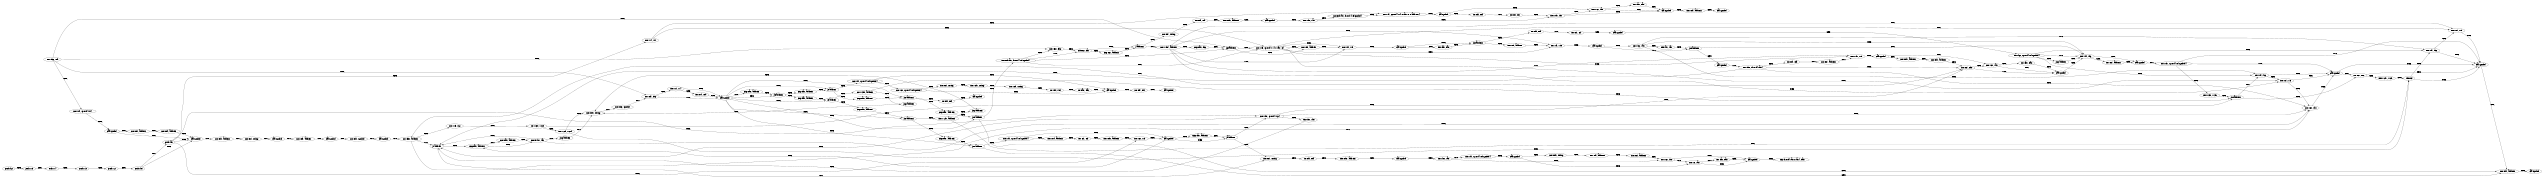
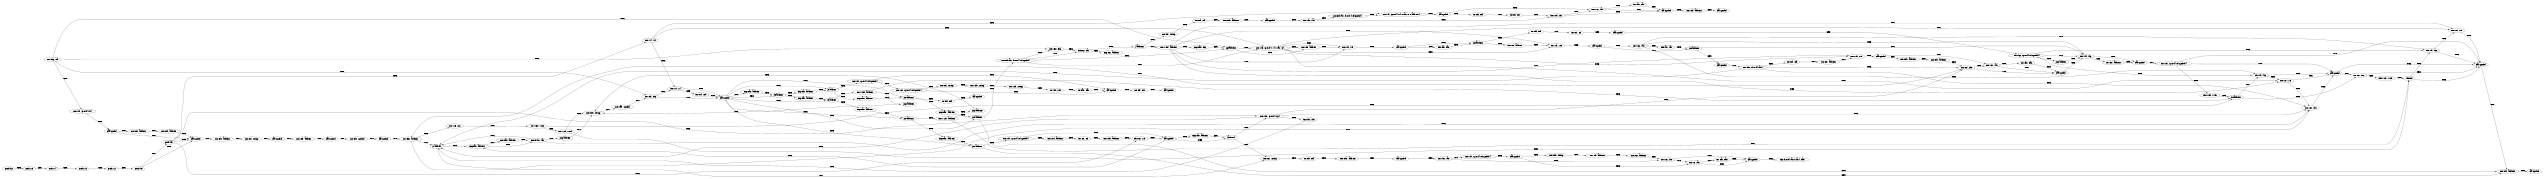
(1127, 50) -> none
none -> (663, 64)
(622, 107) -> (622, 107)
(1231, 137) -> (1231, 137)
(1140, 139) -> (1140, 139)
